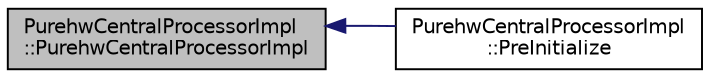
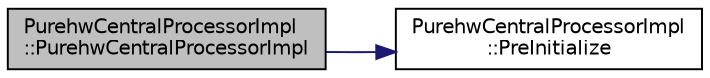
(371, 26) -> (351, 52)
